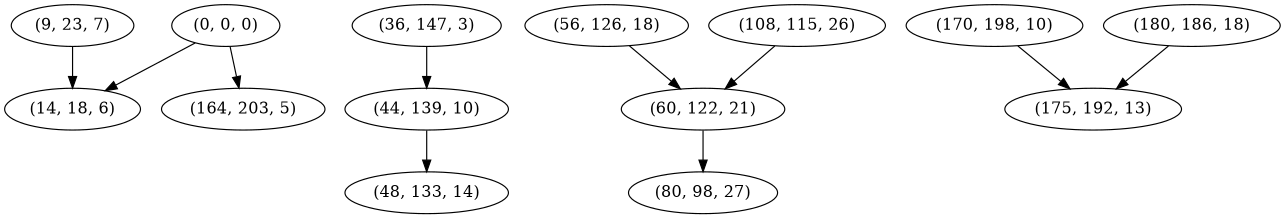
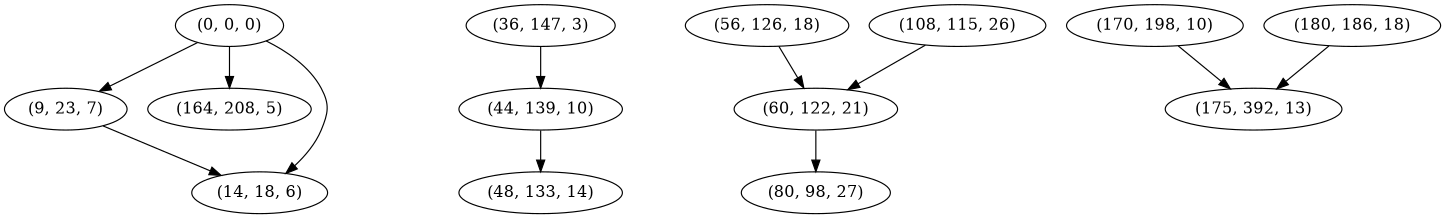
none -> (154, 64)
(243, 109) -> (229, 109)
(1093, 109) -> (1254, 109)
